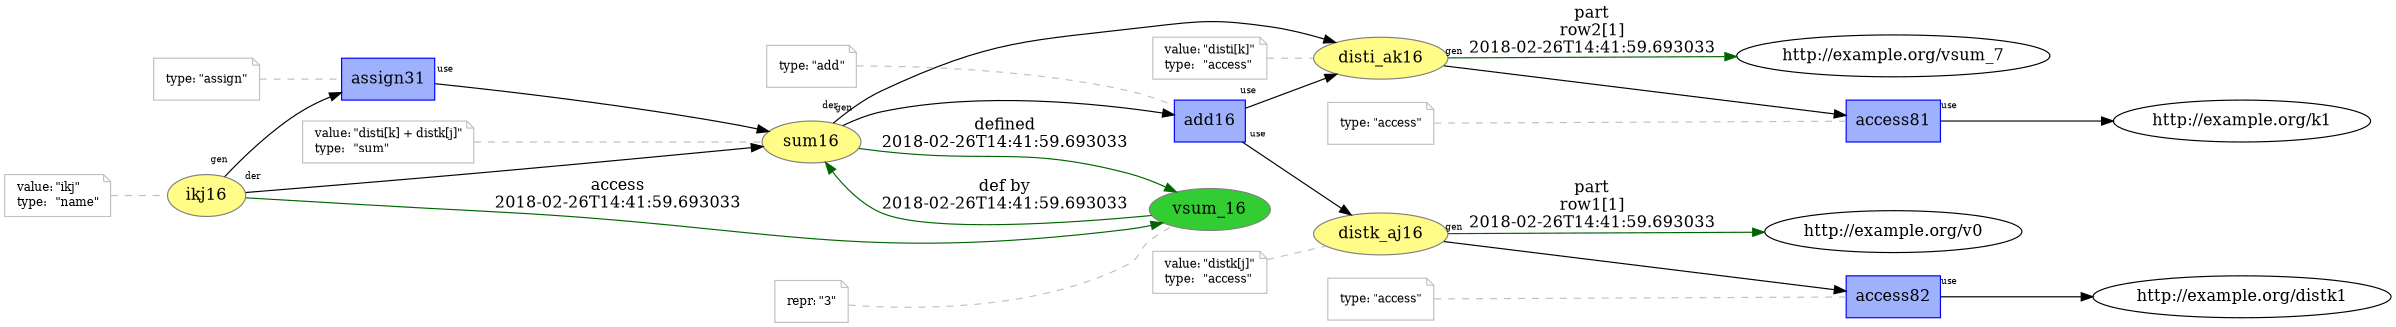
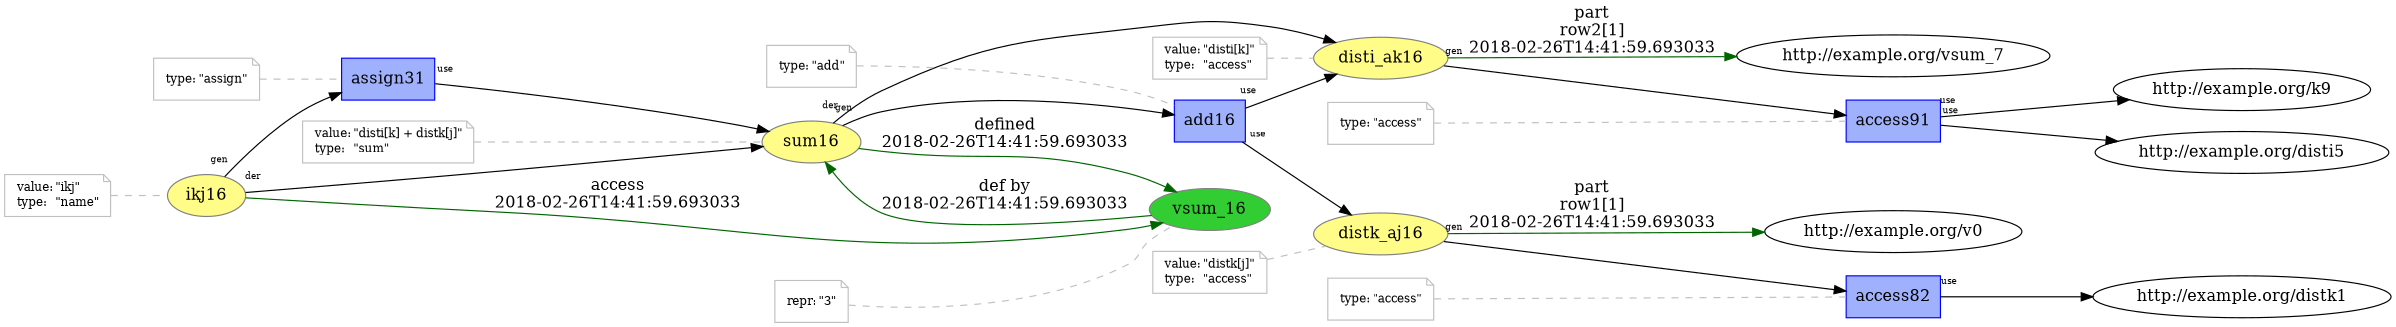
(1893, 121) -> (1893, 121)
(2242, 121) -> (2242, 90)
none -> (2242, 152)
